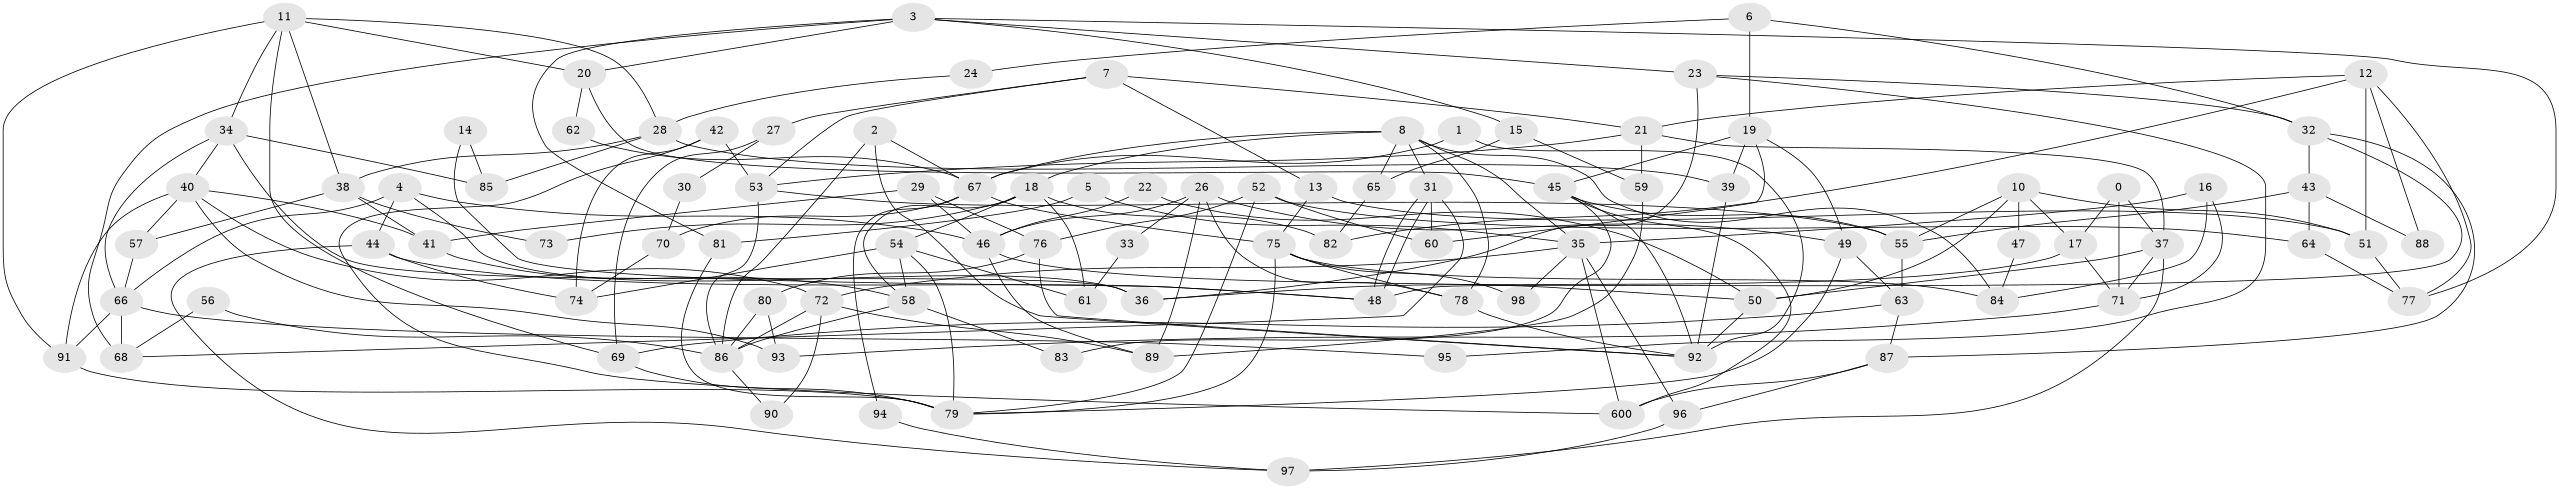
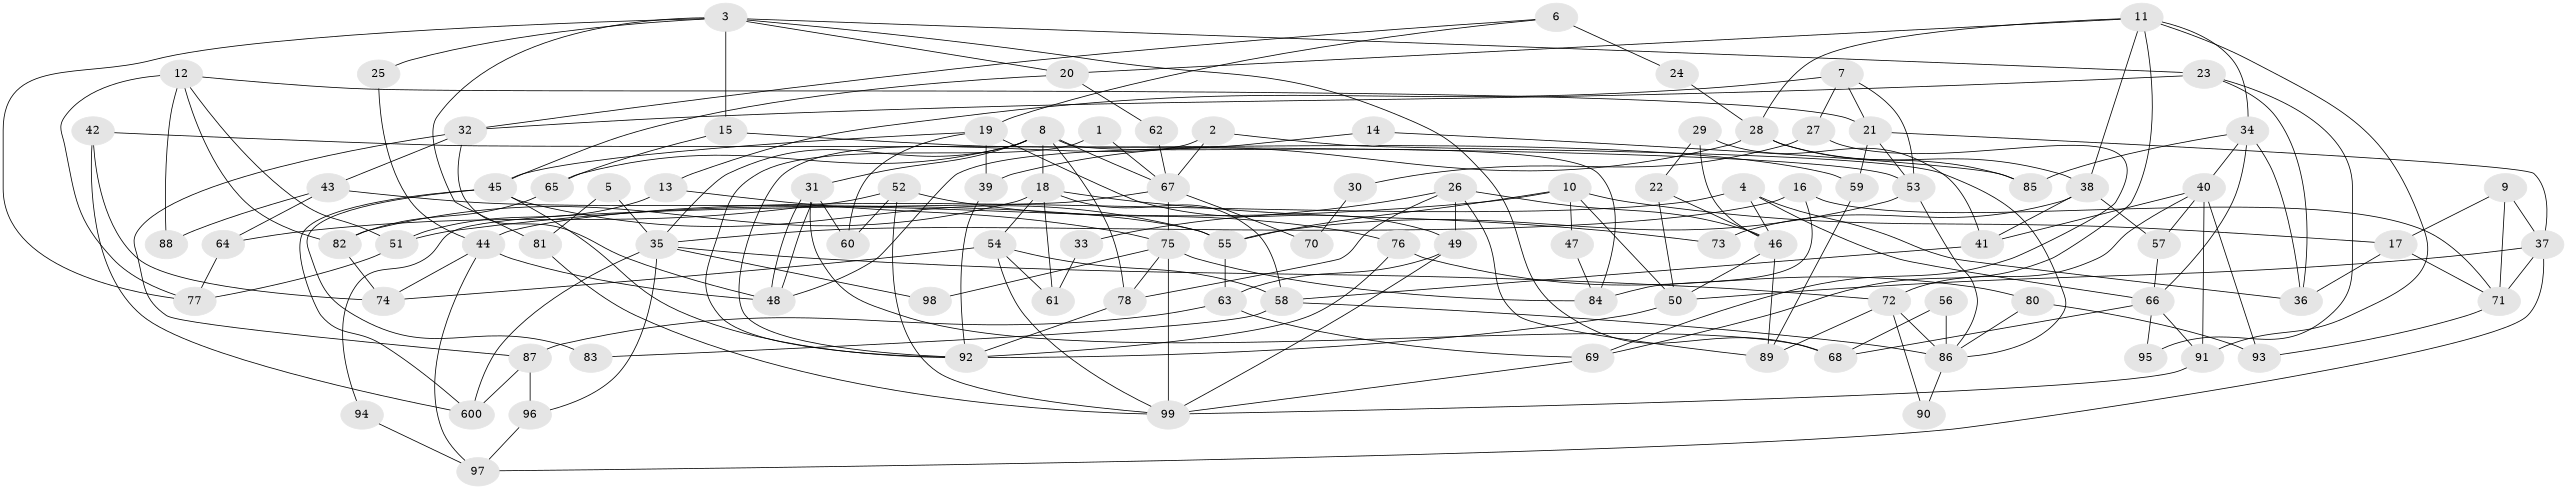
none -> (379, 74)
(2119, 188) -> (2506, 188)
(991, 221) -> (1678, 159)
(634, 264) -> (362, 273)
(952, 415) -> (1168, 415)
